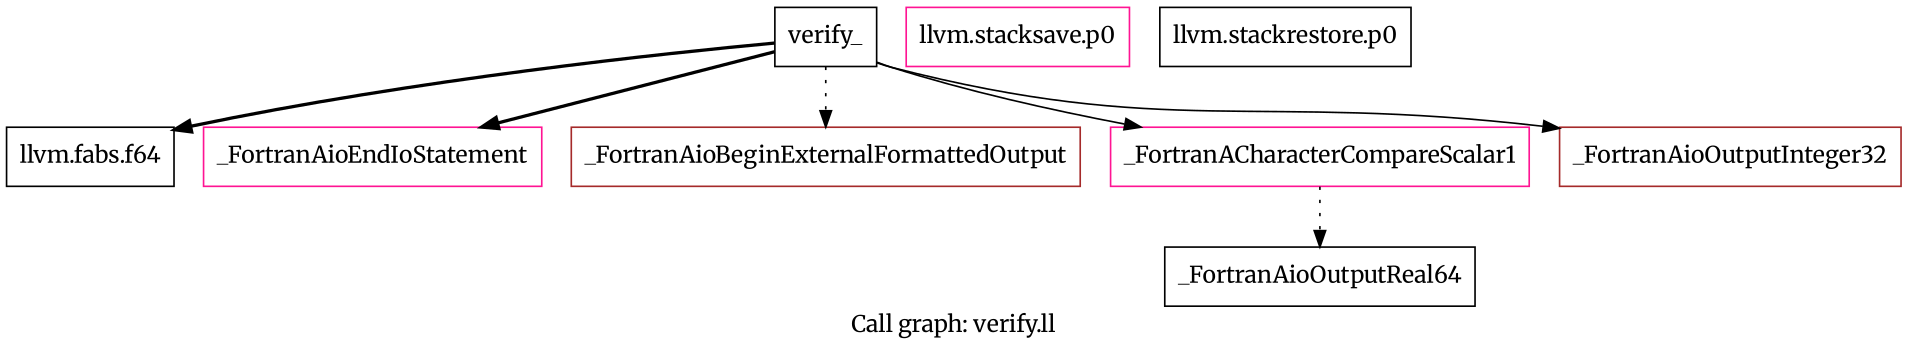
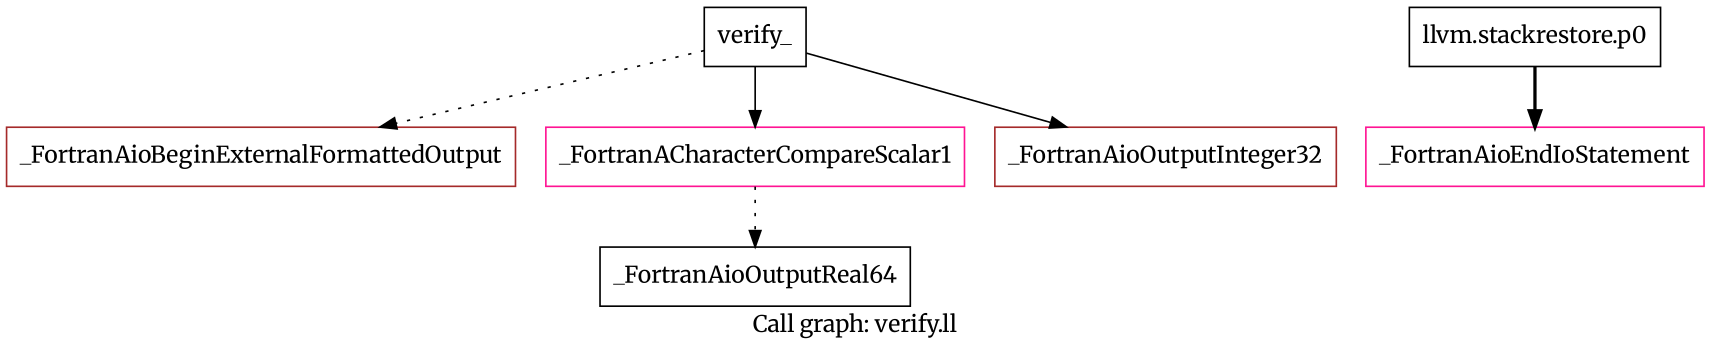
(1018, 37) -> none
(636, 87) -> (1535, 89)
(90, 157) -> none
